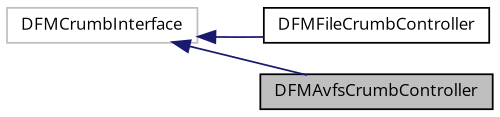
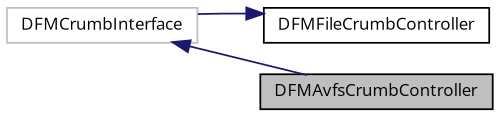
(240, 37) -> (222, 14)
